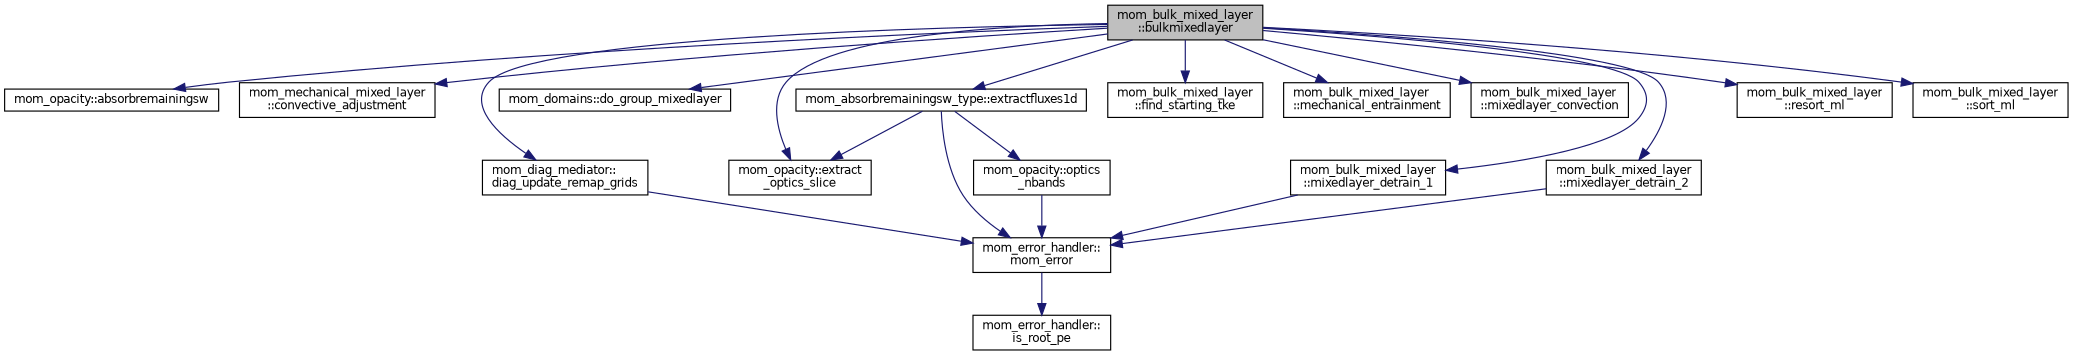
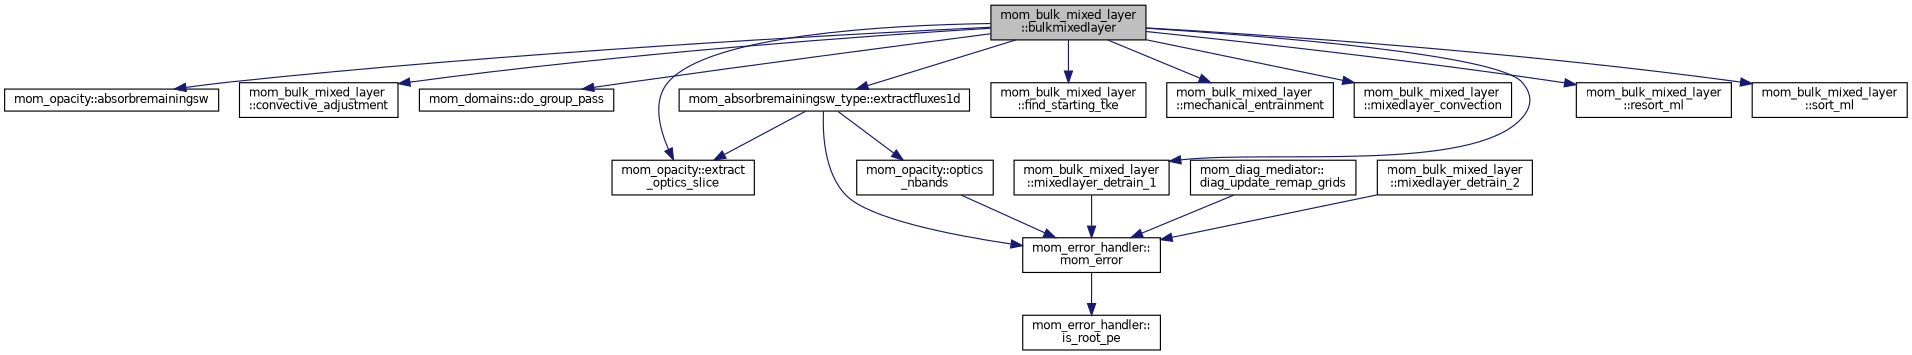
(750, 37) -> none
(1500, 47) -> none
(337, 100) -> (319, 100)
(615, 100) -> (517, 100)
